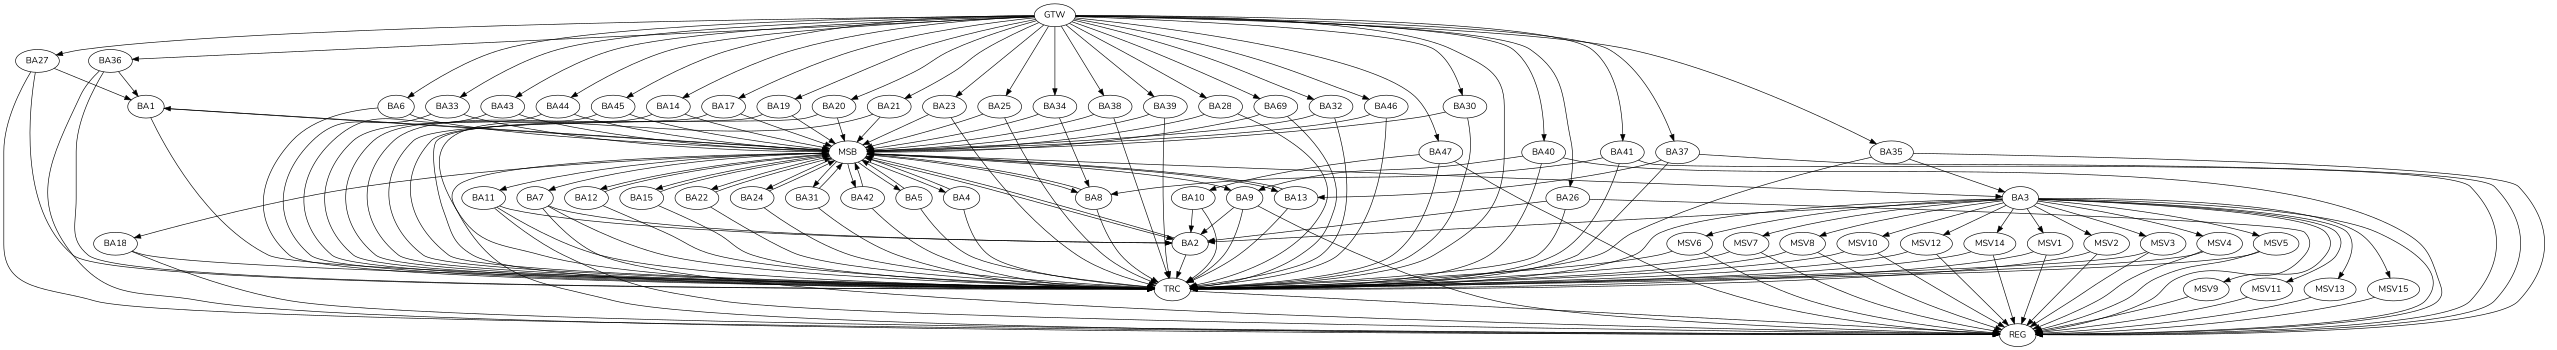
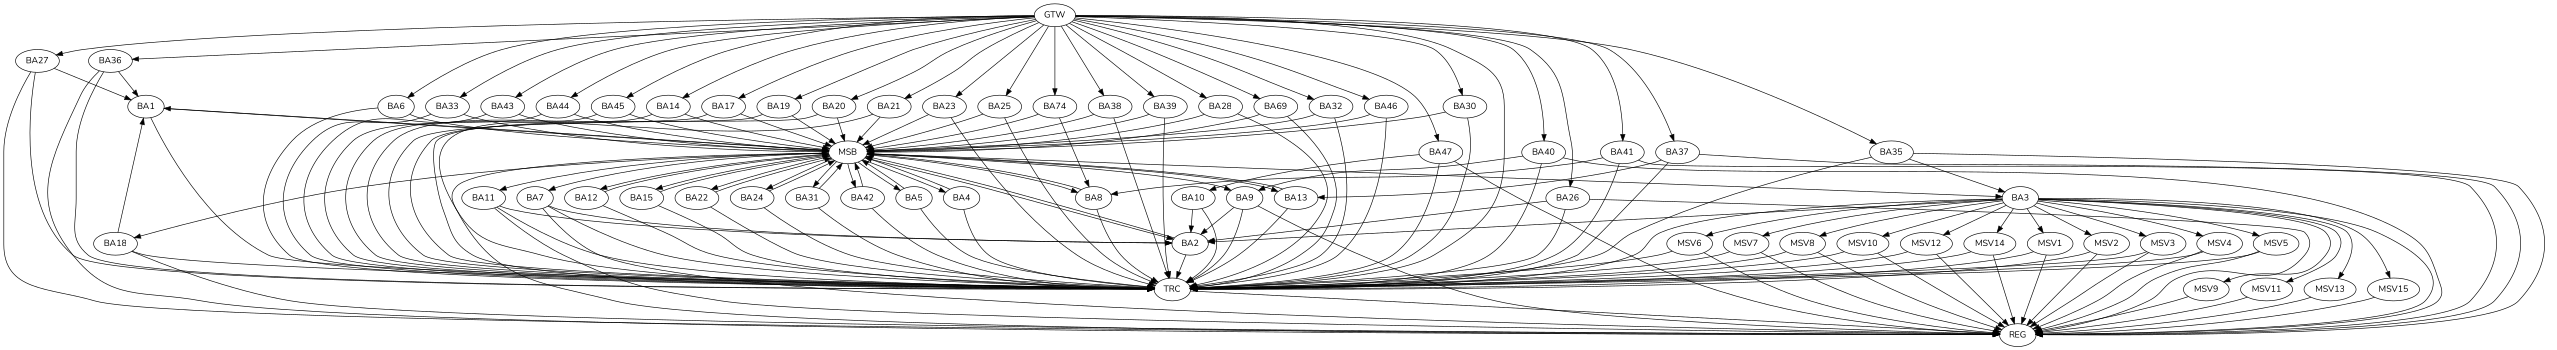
(1055, 107) -> (1055, 107)
none -> (130, 178)
